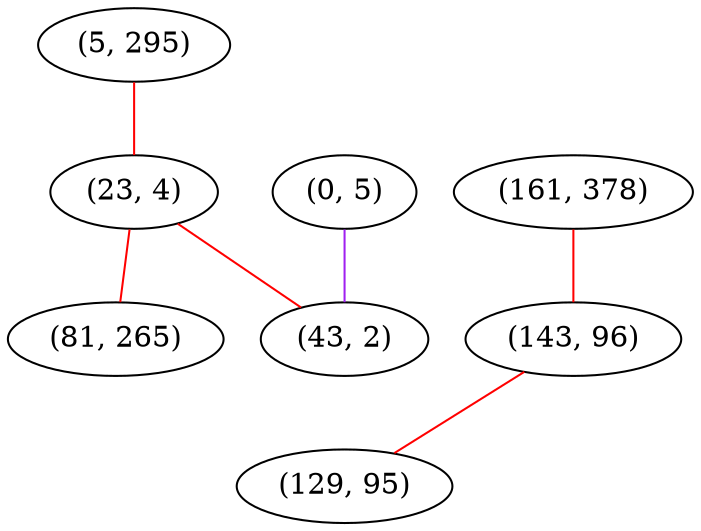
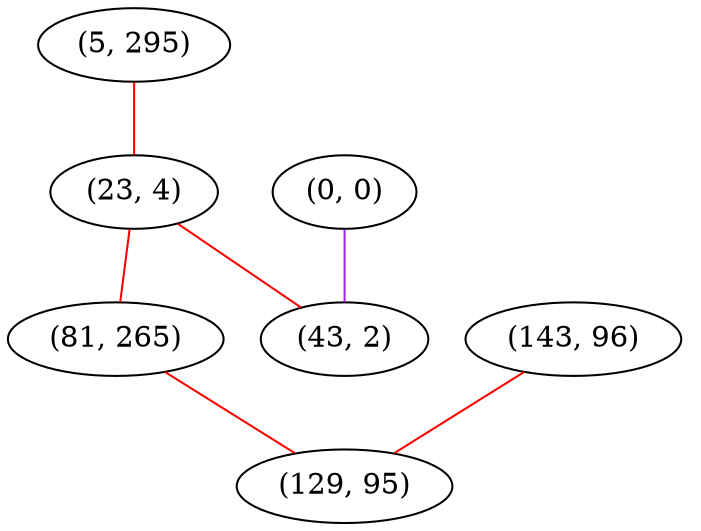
(345, 192) -> (345, 192)
(573, 192) -> none
none -> (230, 412)
